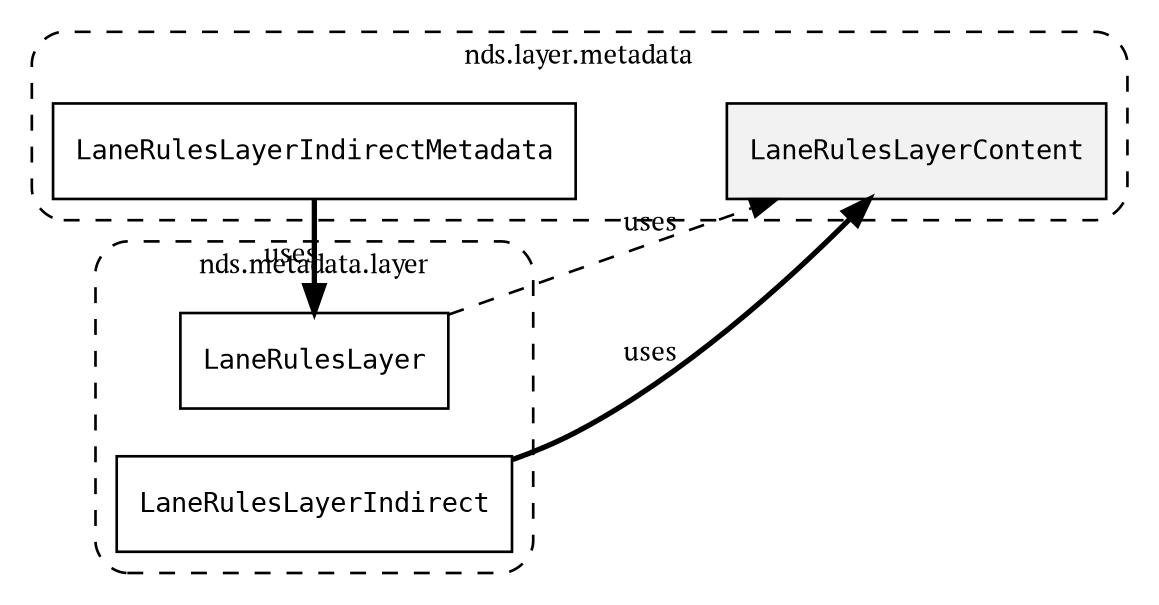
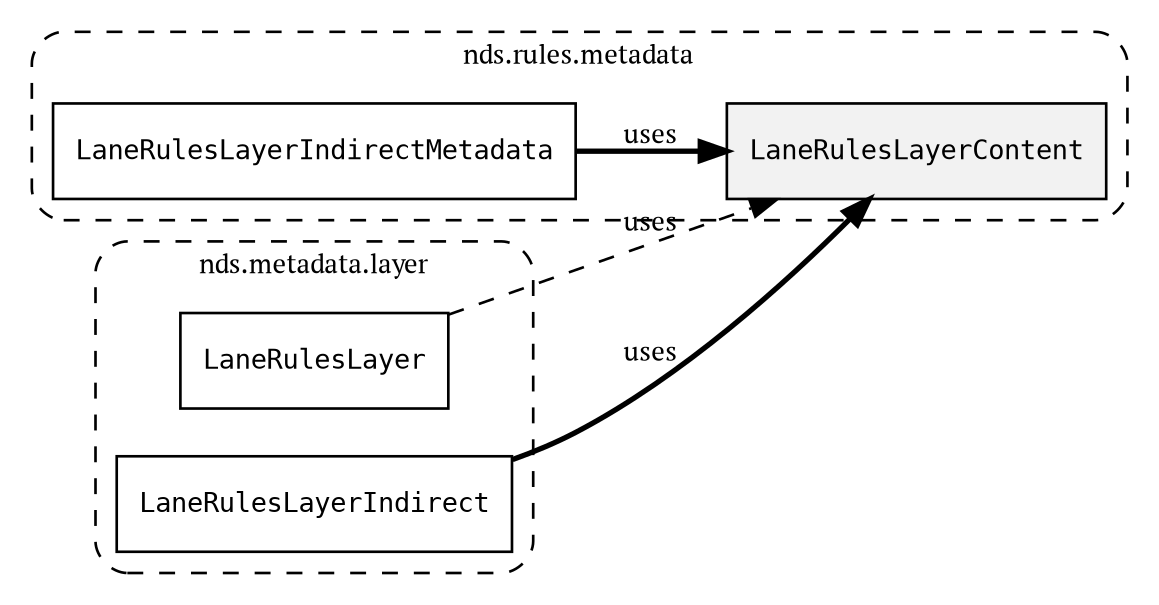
(580, 57) -> (580, 57)
(314, 259) -> (638, 151)
